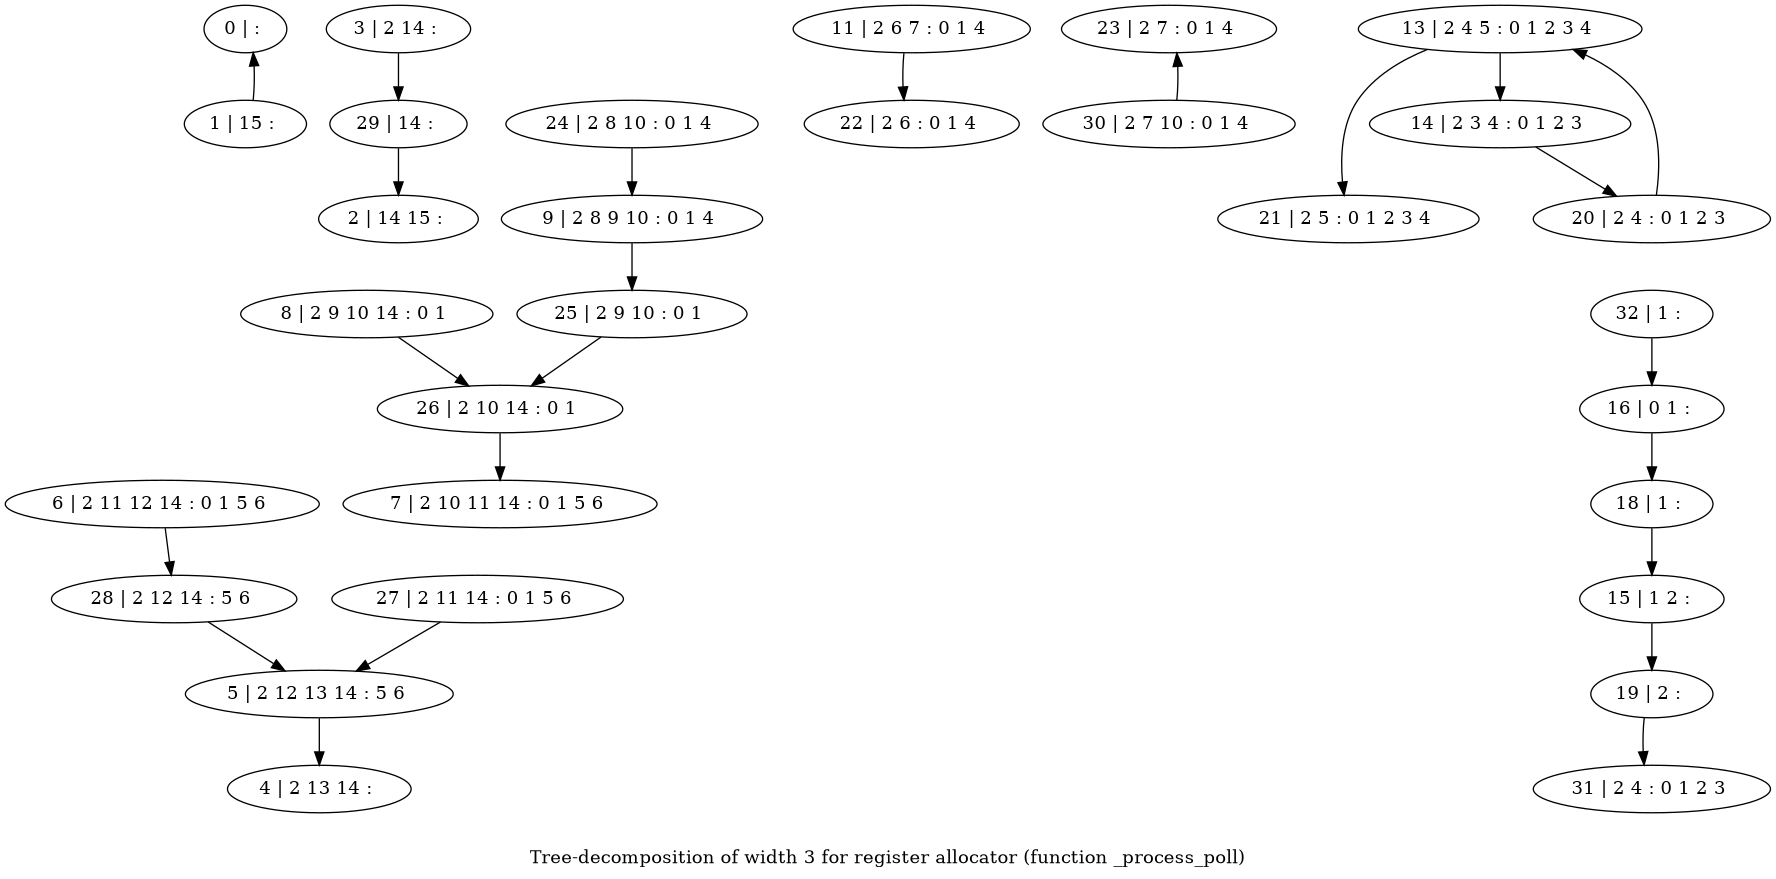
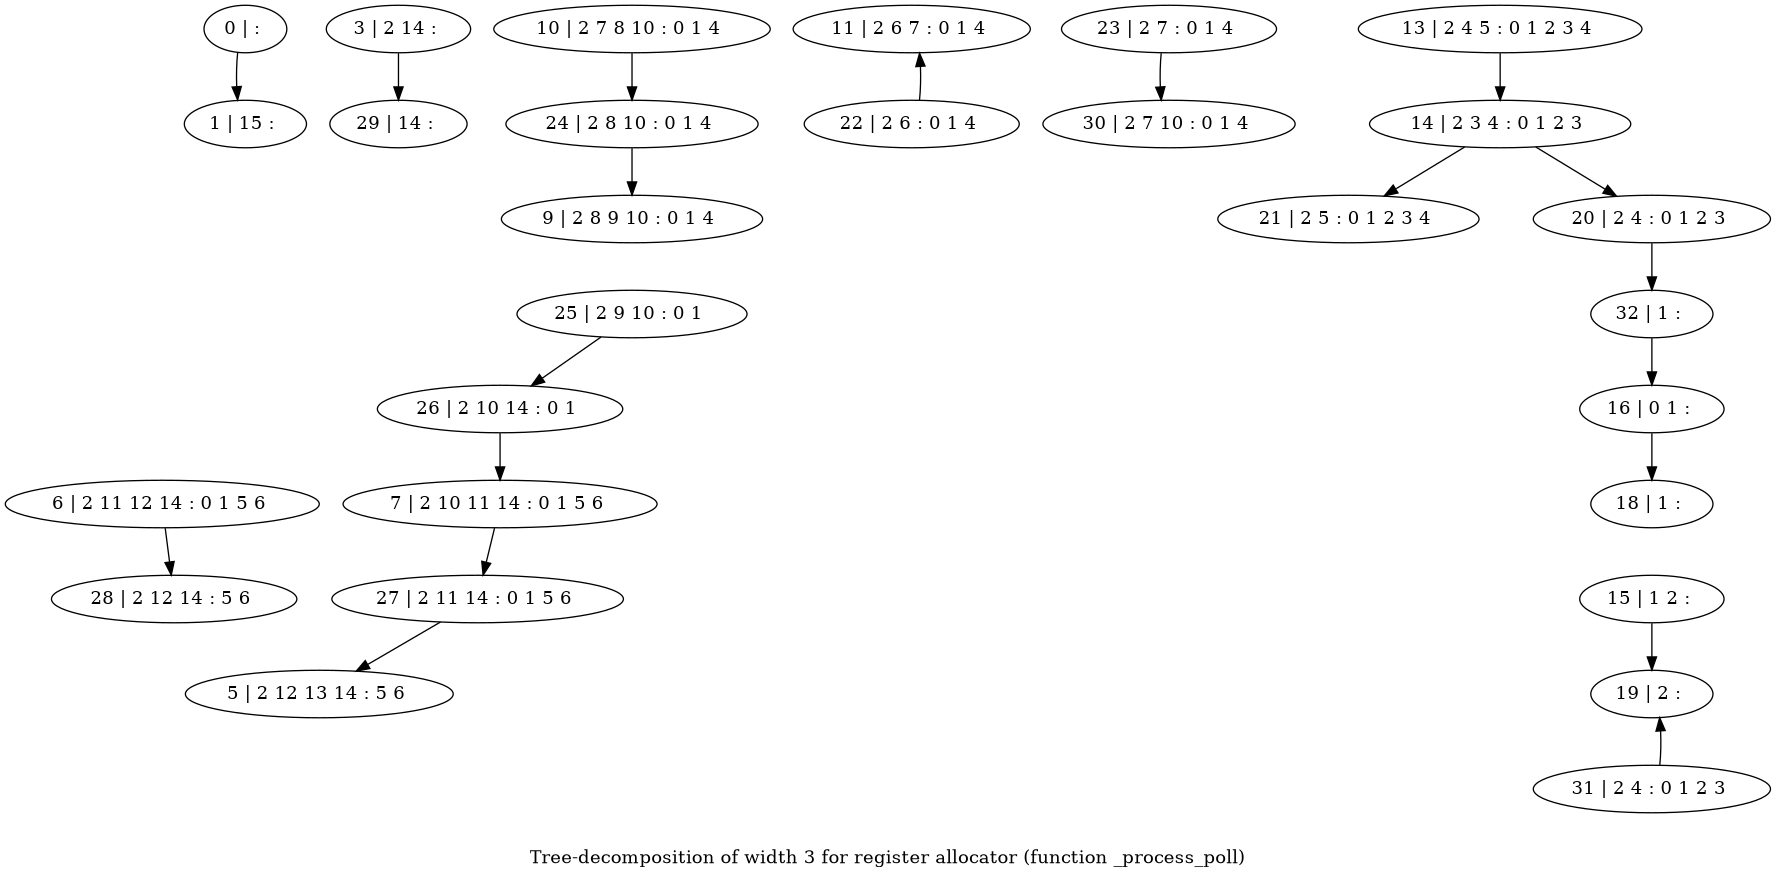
none -> (632, 29)
(903, 70) -> (921, 83)
(254, 83) -> (237, 70)
(1178, 83) -> (1160, 70)
(1359, 99) -> (1430, 168)
(1649, 111) -> (1652, 260)
(398, 219) -> none
(632, 260) -> none
(367, 314) -> none
none -> (490, 545)
(1652, 545) -> none
(241, 643) -> none
(1643, 735) -> (1661, 748)
(319, 789) -> none
